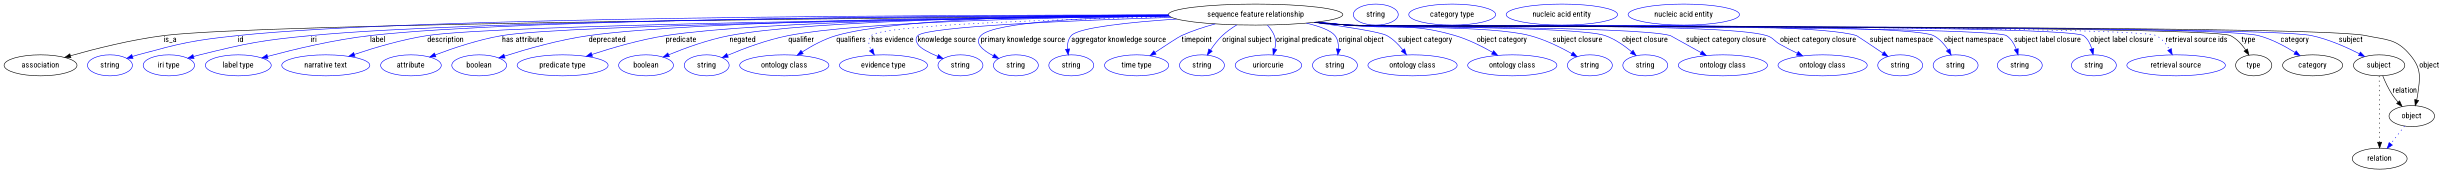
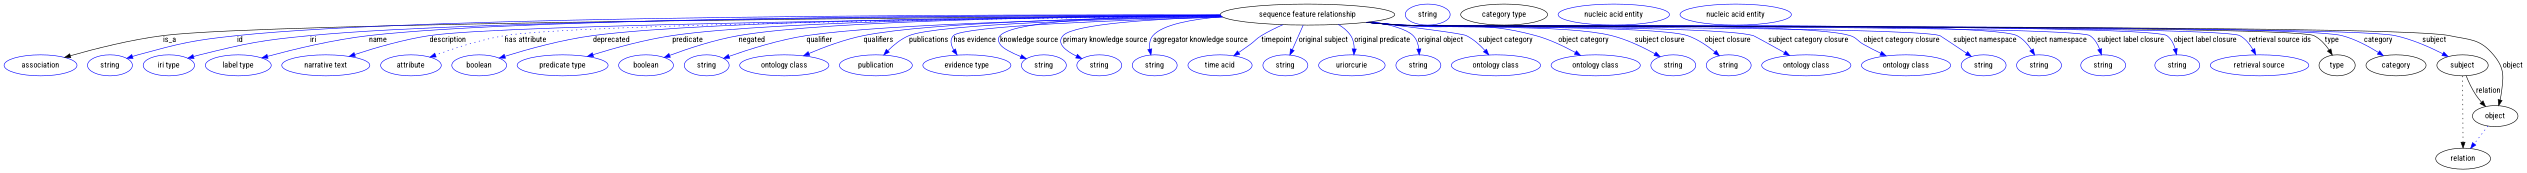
(1452, 15) -> (1504, 15)
(801, 22) -> (827, 22)
(934, 26) -> (1080, 22)
(1745, 27) -> (1813, 27)
(378, 40) -> (378, 40)
(41, 65) -> (41, 65)
none -> (876, 65)
(1137, 65) -> (1220, 65)
